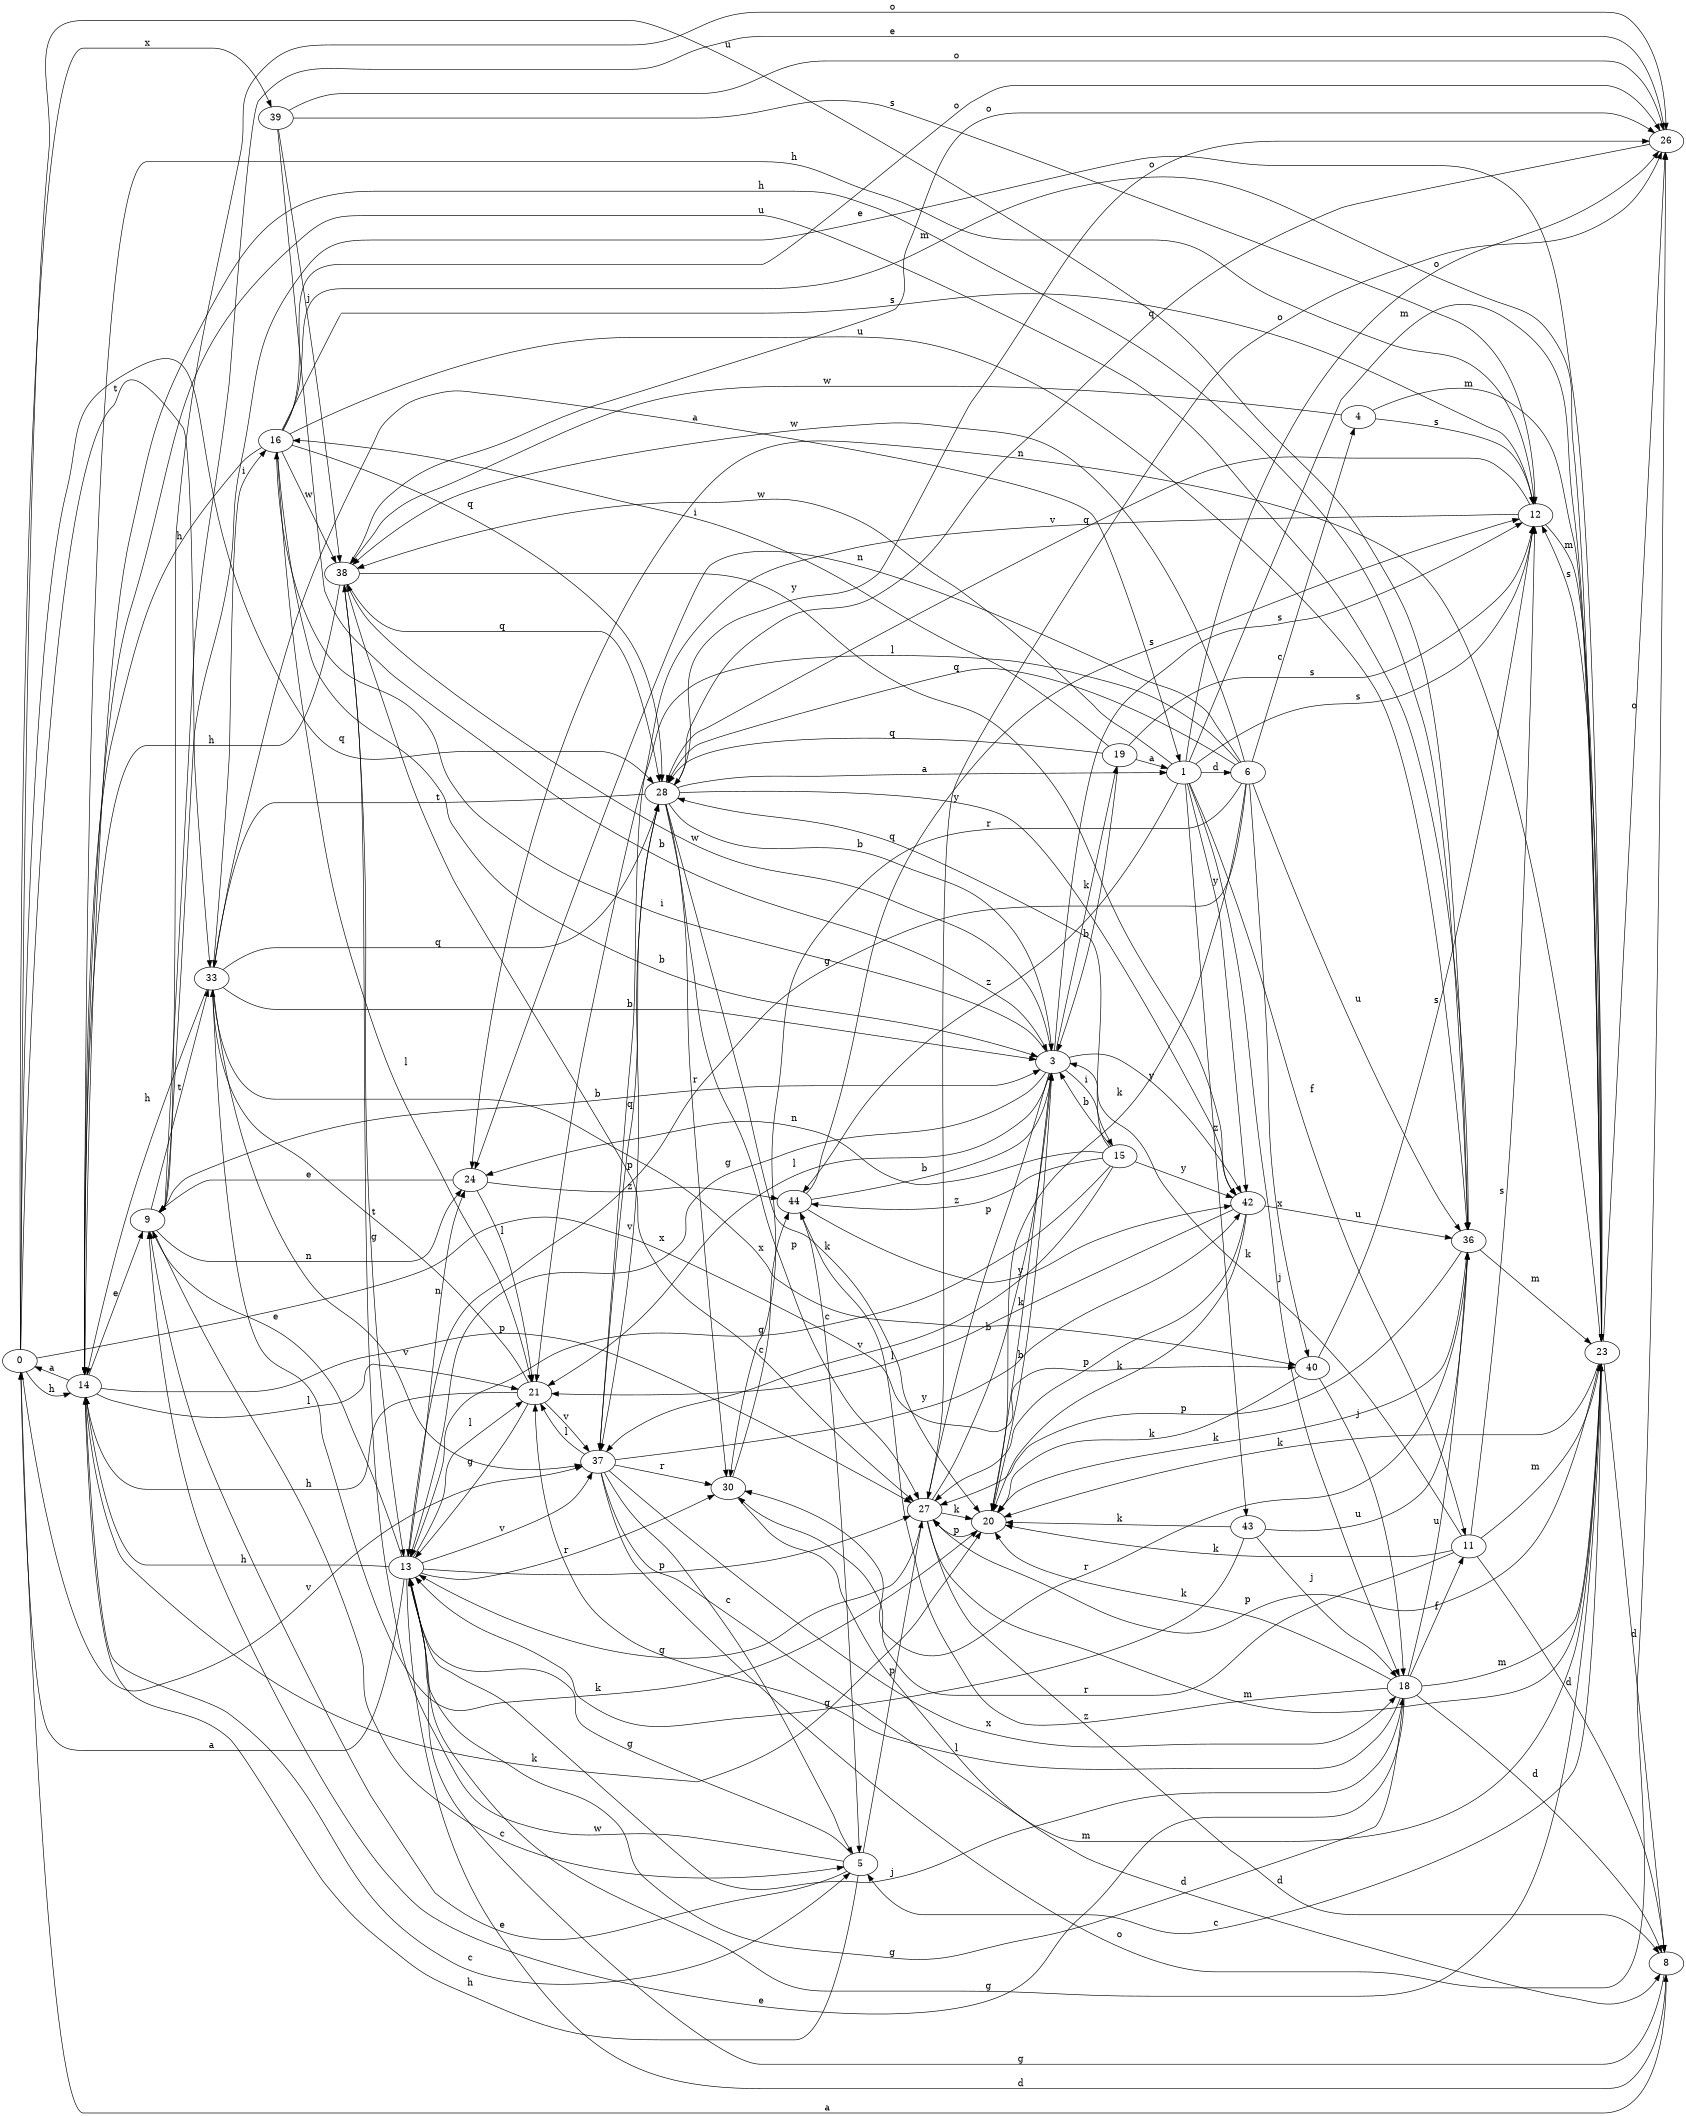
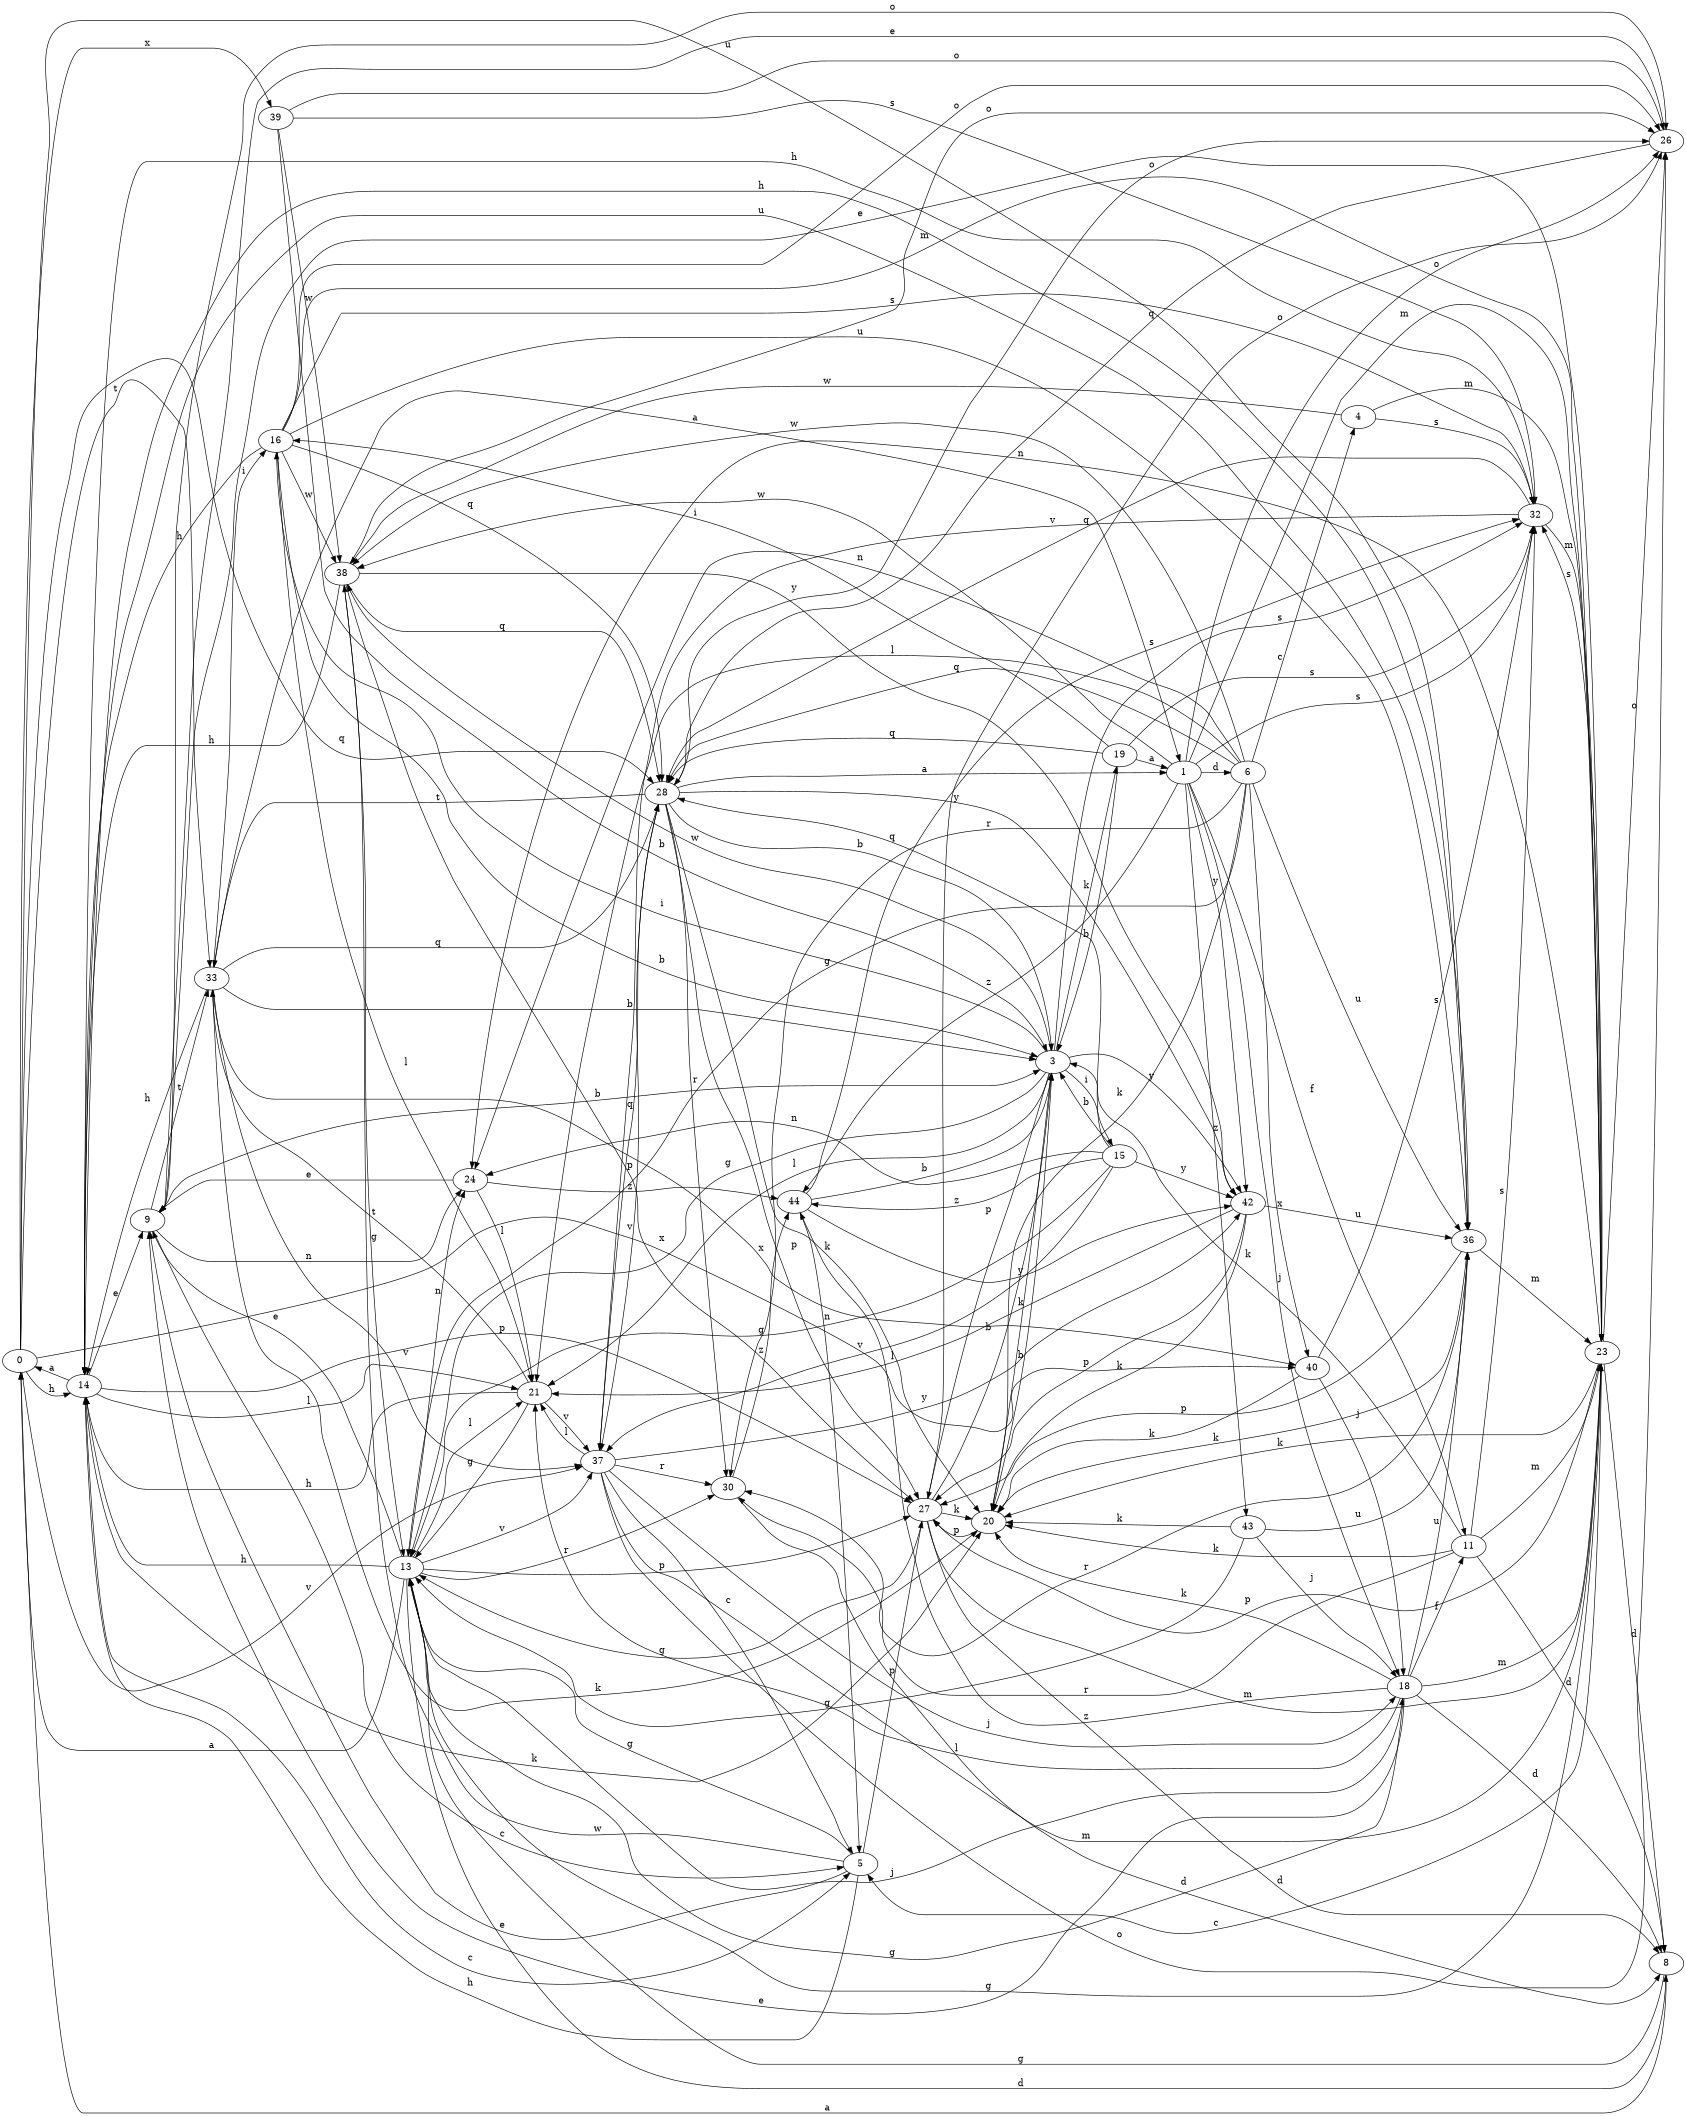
(309, 299) -> (309, 299)
(1536, 515) -> (1536, 515)
(827, 1317) -> (827, 1317)
(761, 1350) -> (761, 1350)
(989, 1724) -> (989, 1724)
